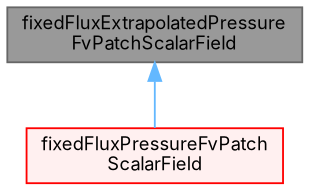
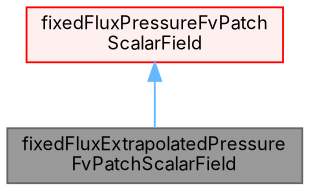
(155, 105) -> (155, 105)
